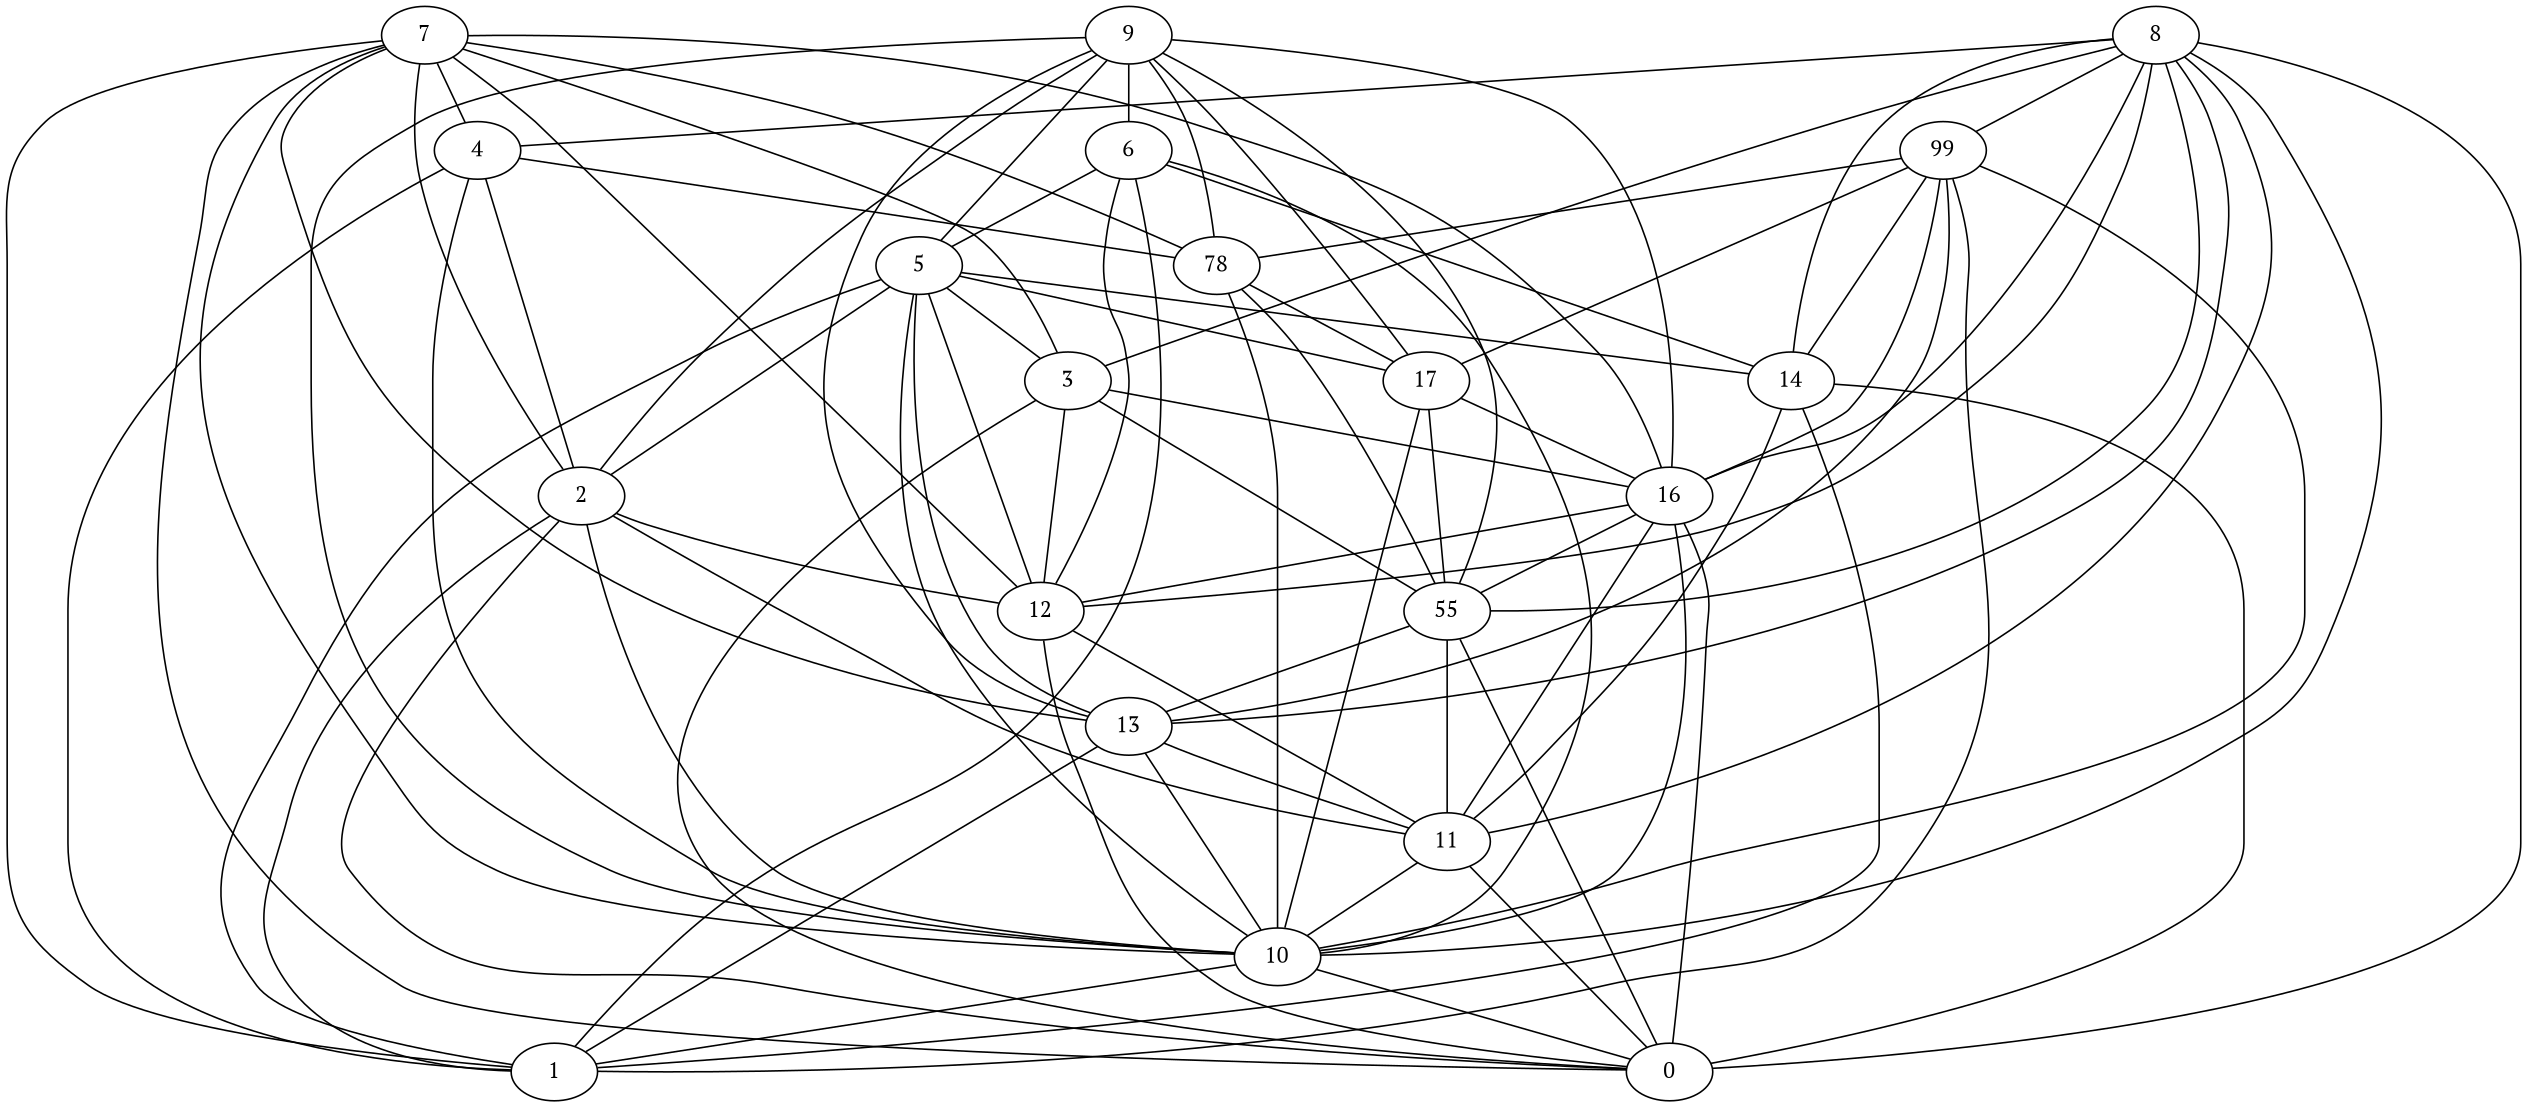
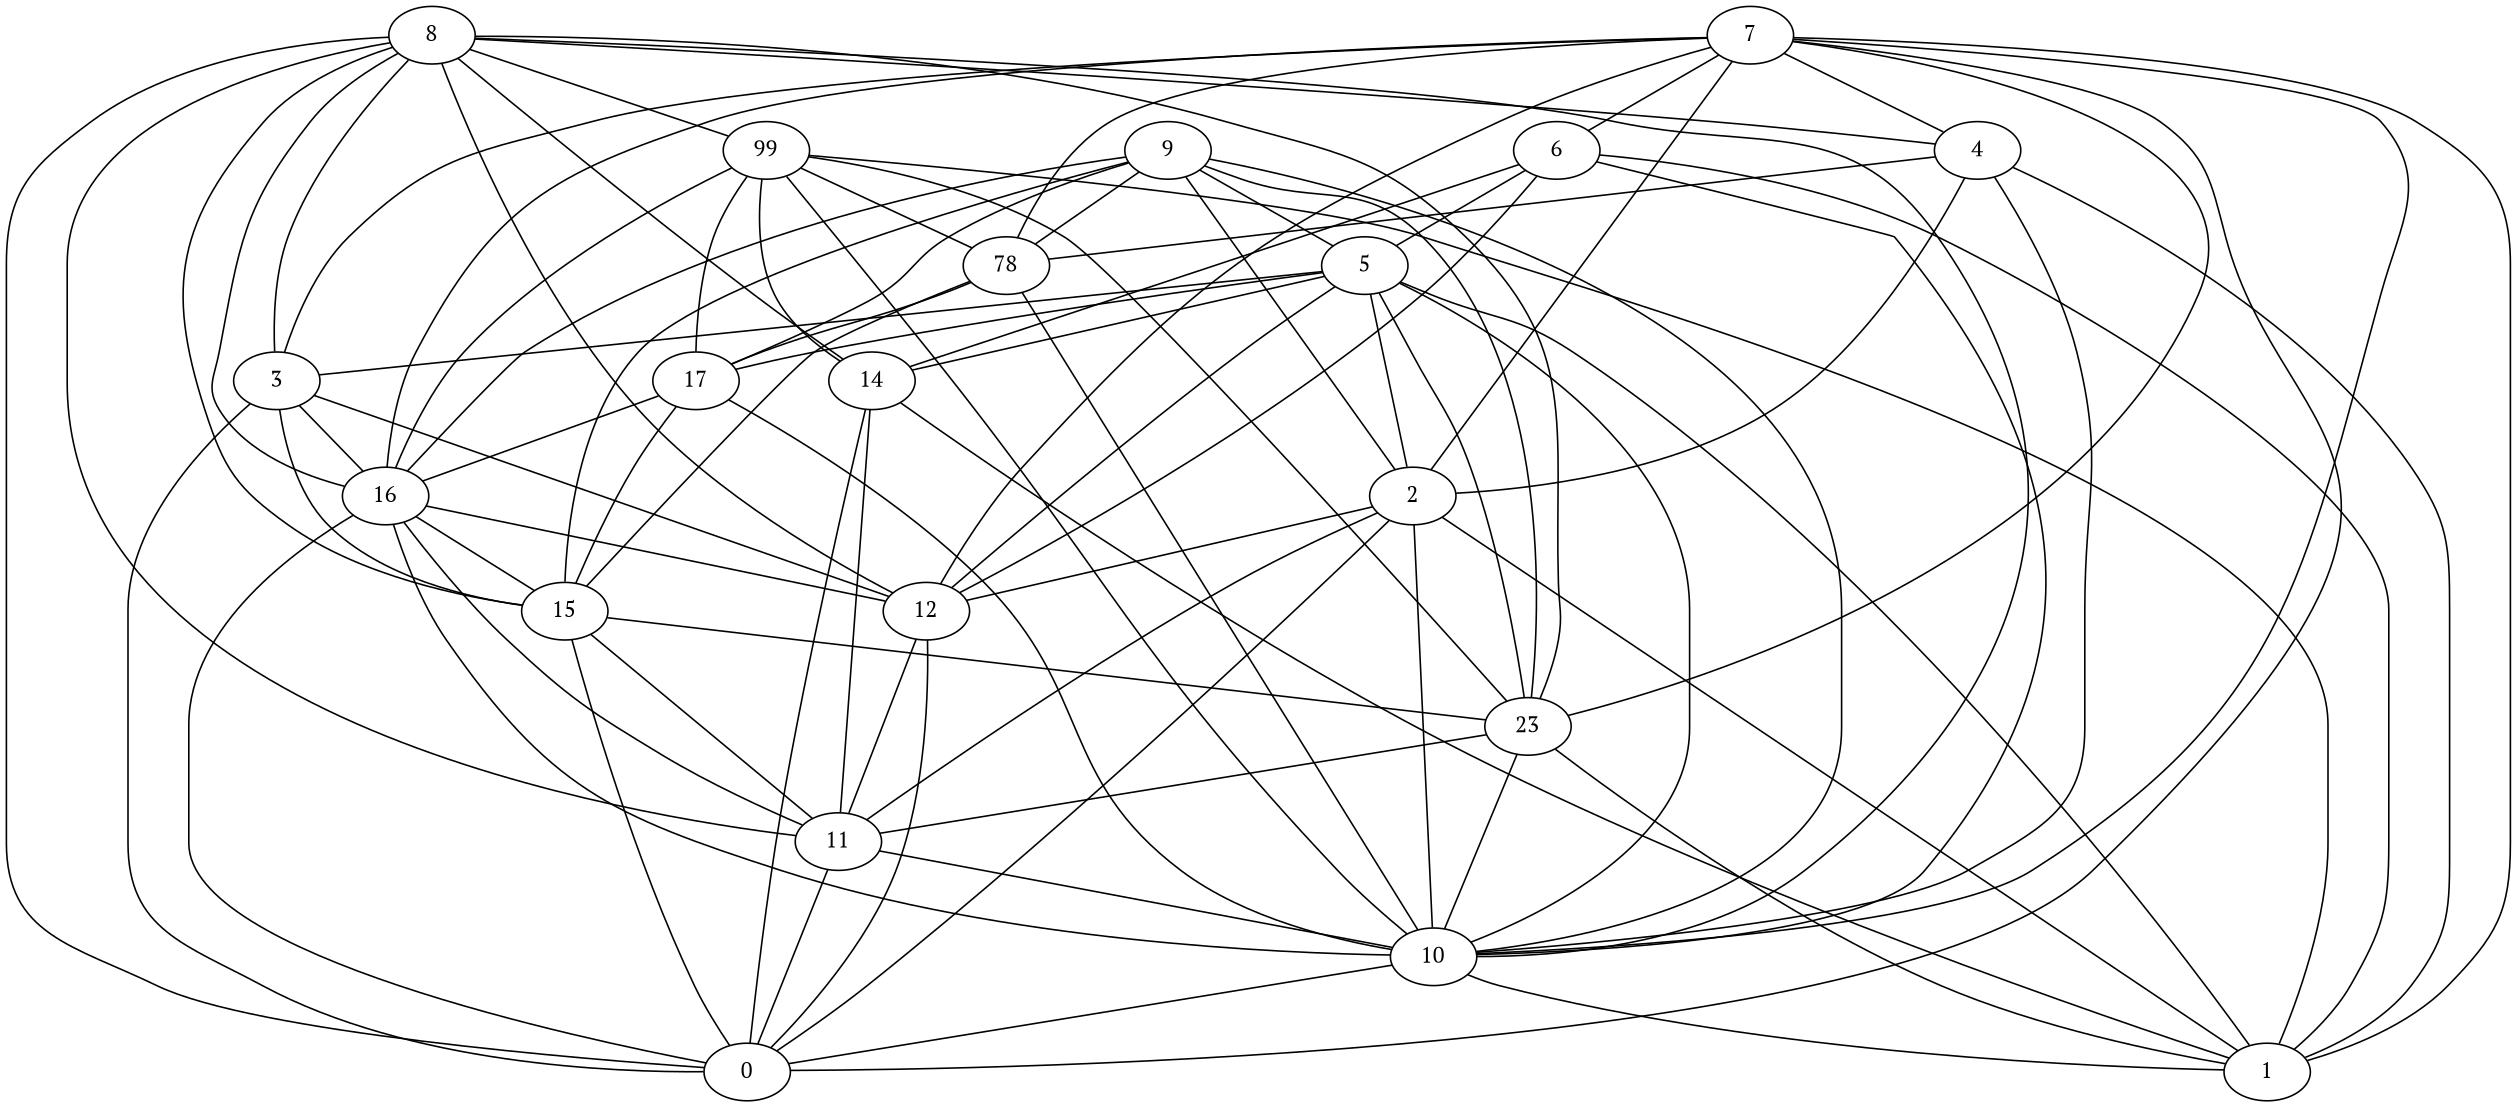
(1129, 93) -> (1654, 93)
(1447, 611) -> (565, 611)
(1129, 726) -> (1528, 726)
